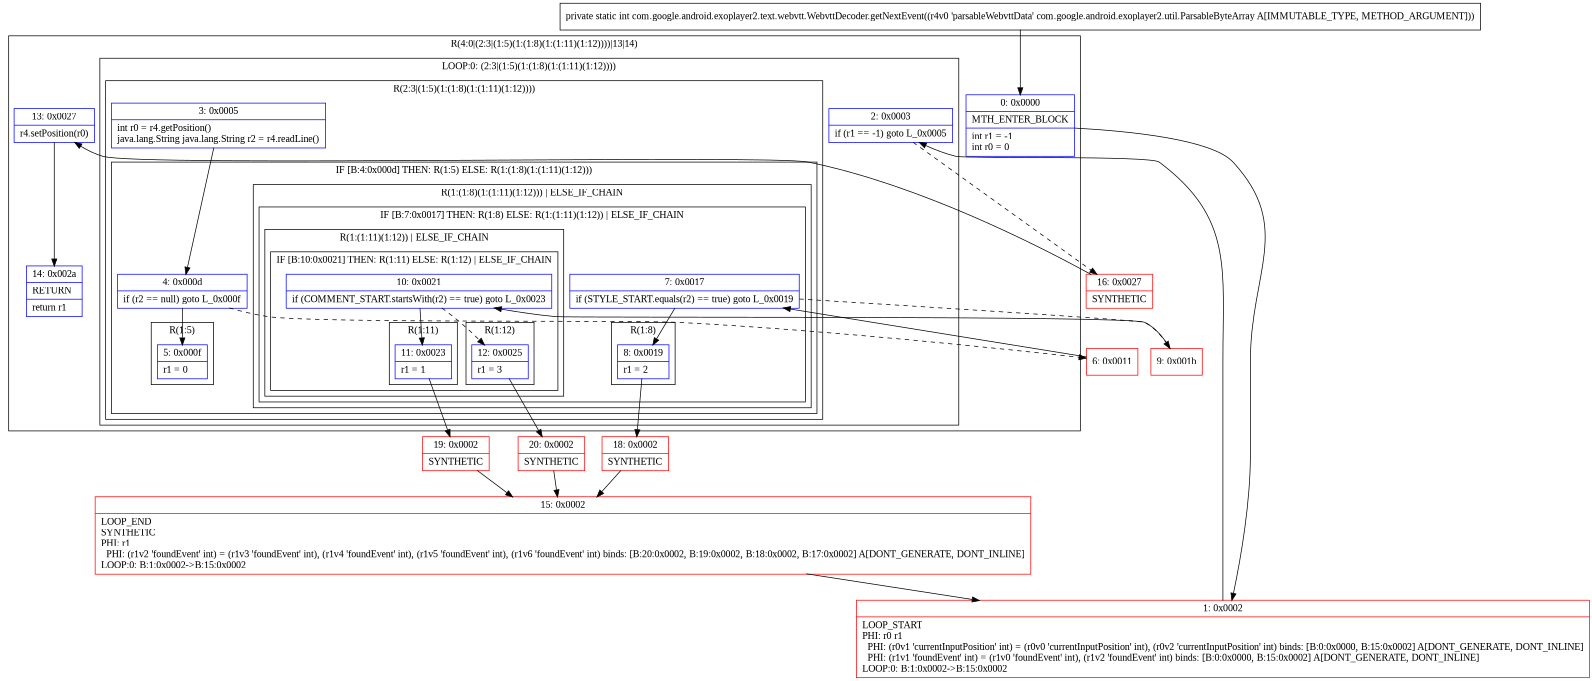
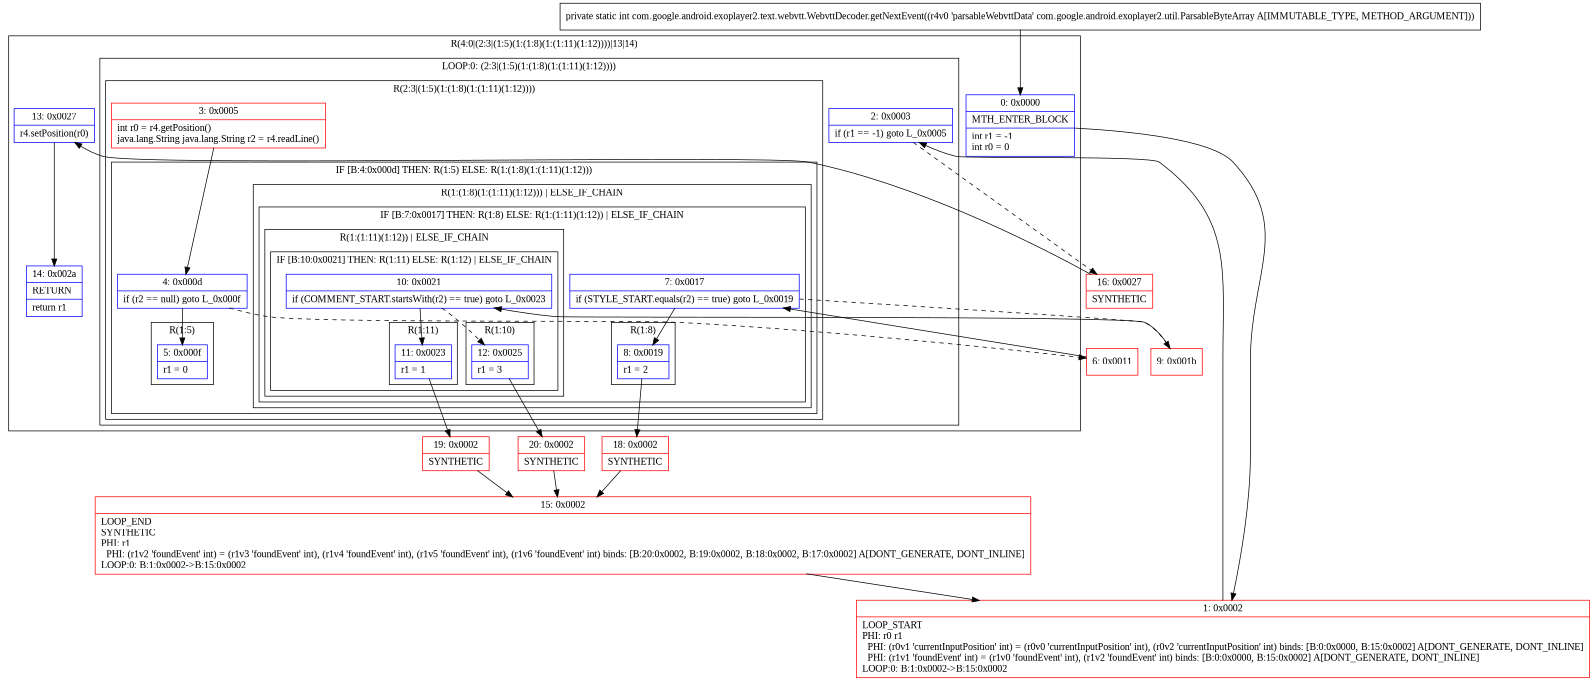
(219, 126) -> (219, 126)
(500, 331) -> (500, 331)
